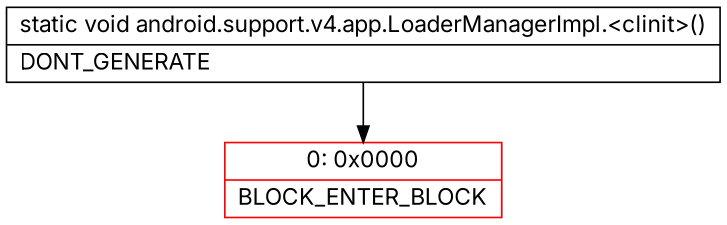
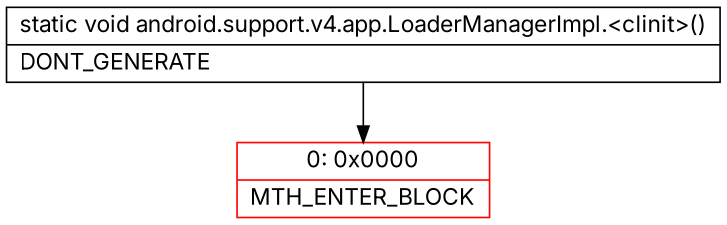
(363, 198) -> (363, 198)
